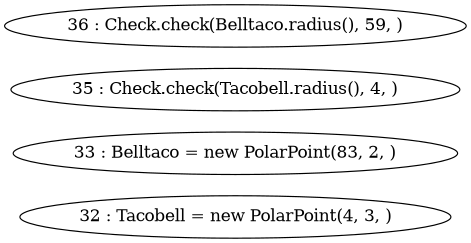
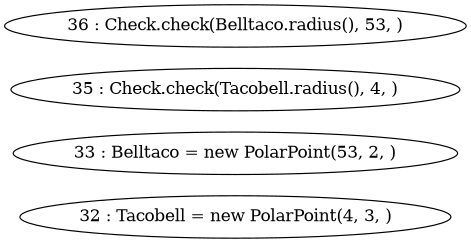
(235, 26) -> (235, 26)
(235, 153) -> (235, 153)
